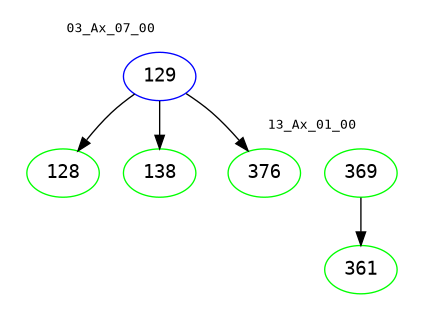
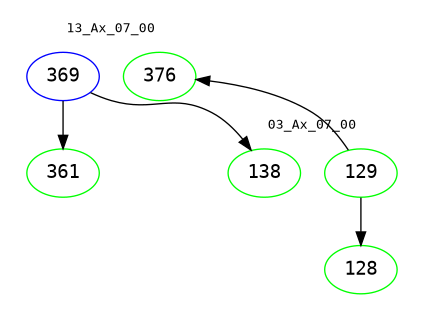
(160, 76) -> (361, 173)
(160, 118) -> (172, 103)
(313, 125) -> (111, 29)
(361, 173) -> (63, 76)
